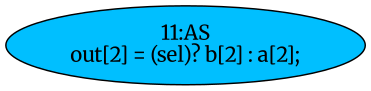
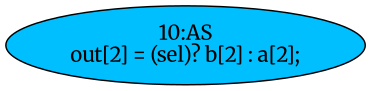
(186, 45) -> (186, 45)
